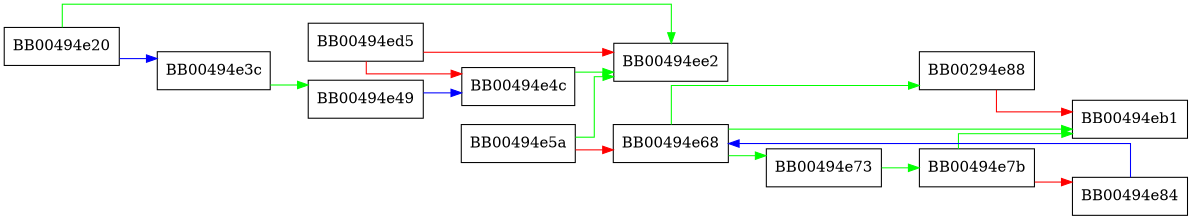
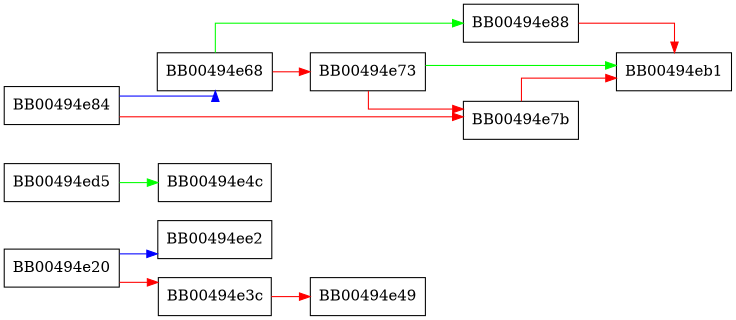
(370, 4) -> (133, 254)
(513, 52) -> none
(133, 59) -> (133, 282)
(977, 71) -> (521, 23)
(589, 72) -> none
(402, 74) -> (133, 183)
(284, 85) -> (285, 297)
(437, 93) -> none
(895, 129) -> (516, 65)
(1003, 134) -> (552, 78)
(518, 144) -> none
(742, 156) -> (286, 72)
(895, 168) -> (401, 109)
(1048, 182) -> (286, 117)
